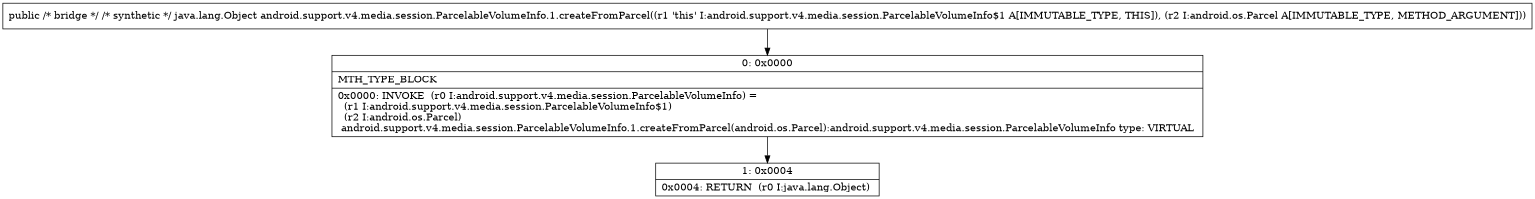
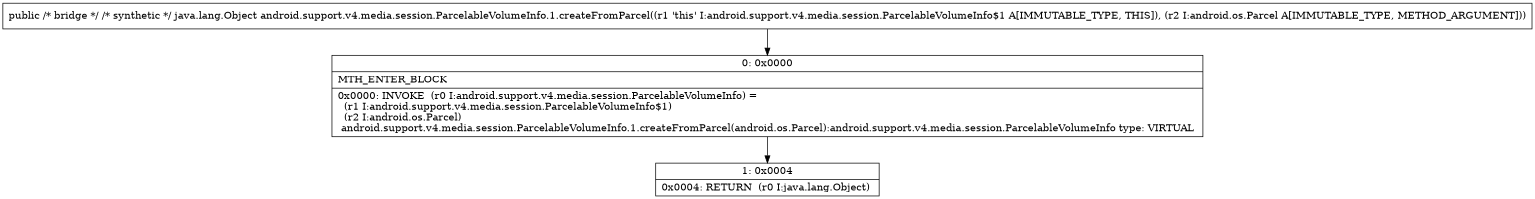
(387, 80) -> (393, 80)
